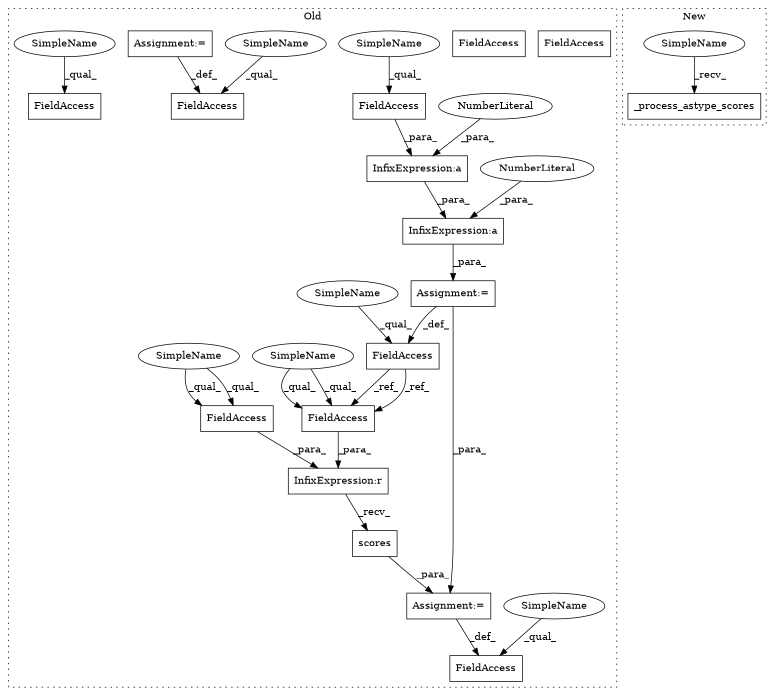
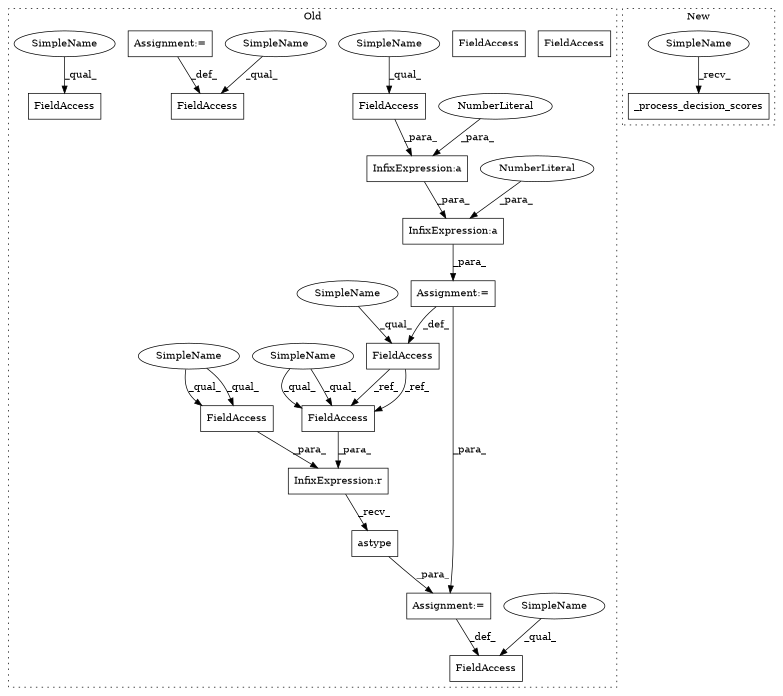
(694, 106) -> (699, 106)
(375, 544) -> (375, 544)
